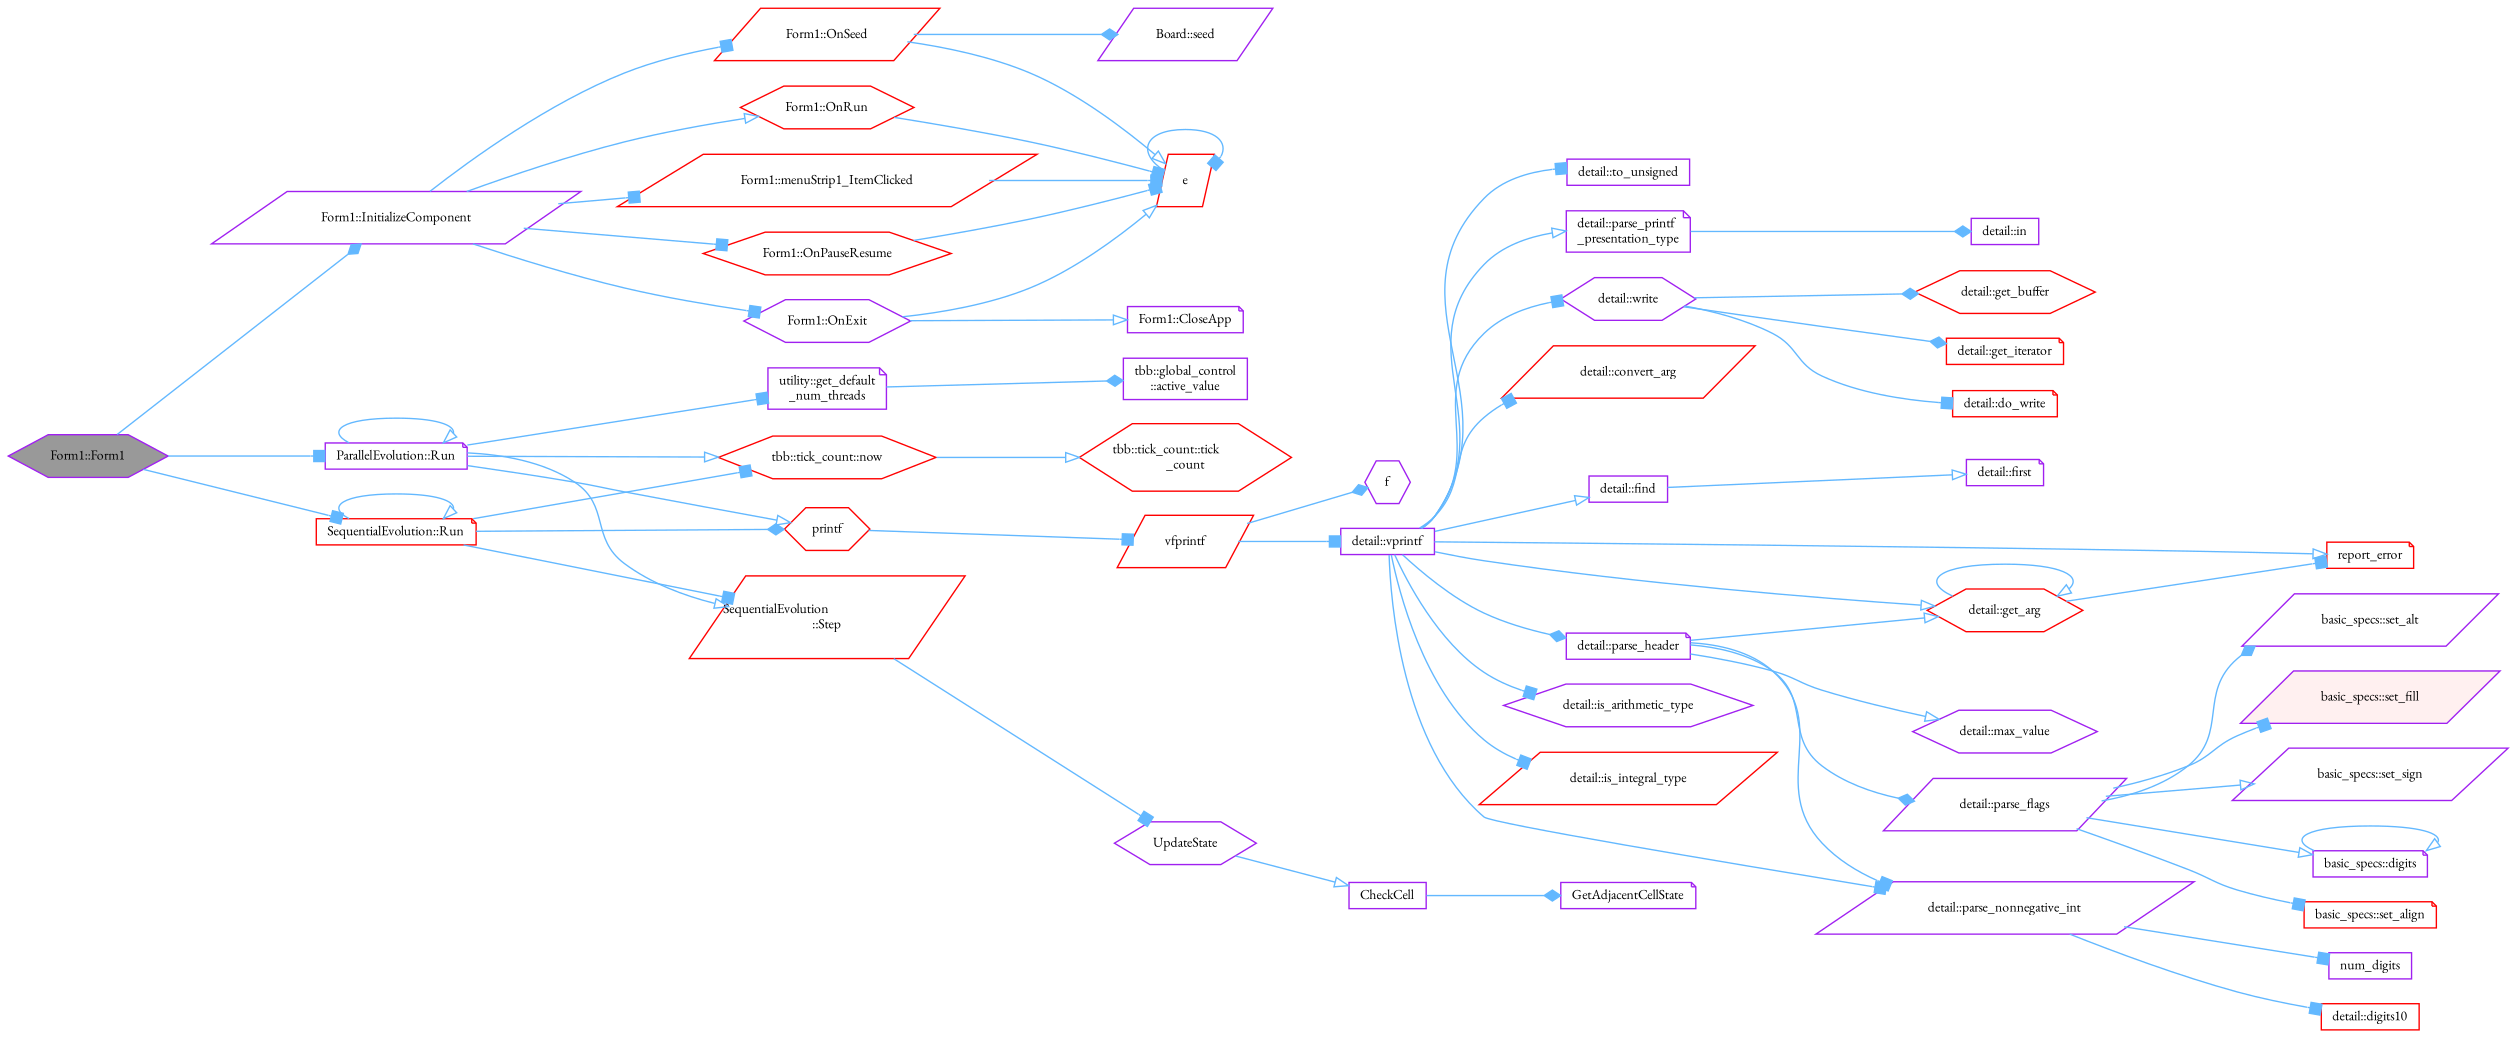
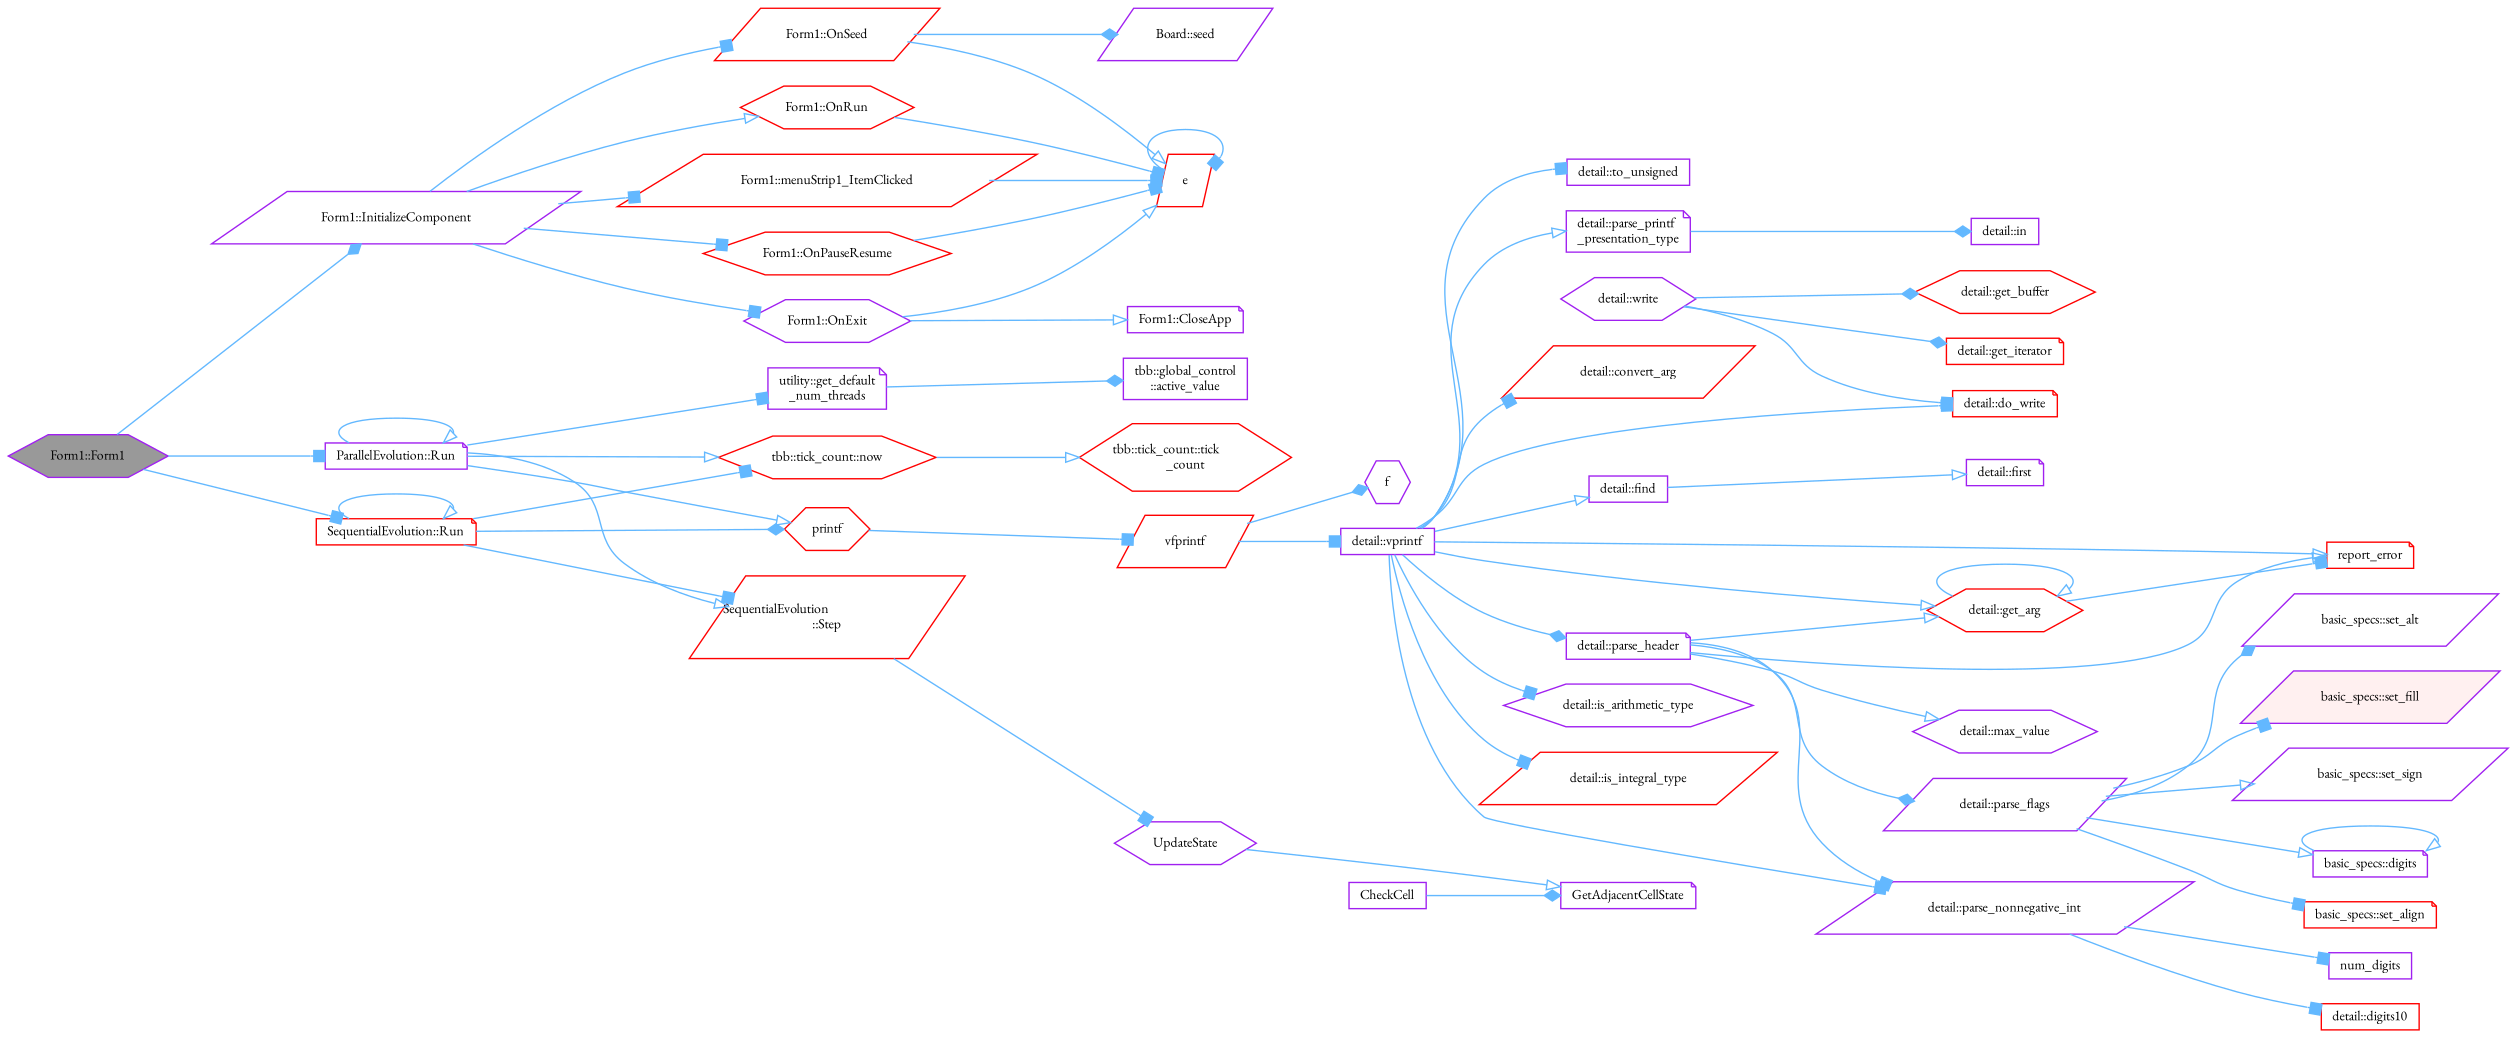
(1464, 362) -> (1662, 426)
none -> (2021, 669)
(1285, 869) -> (1396, 866)
